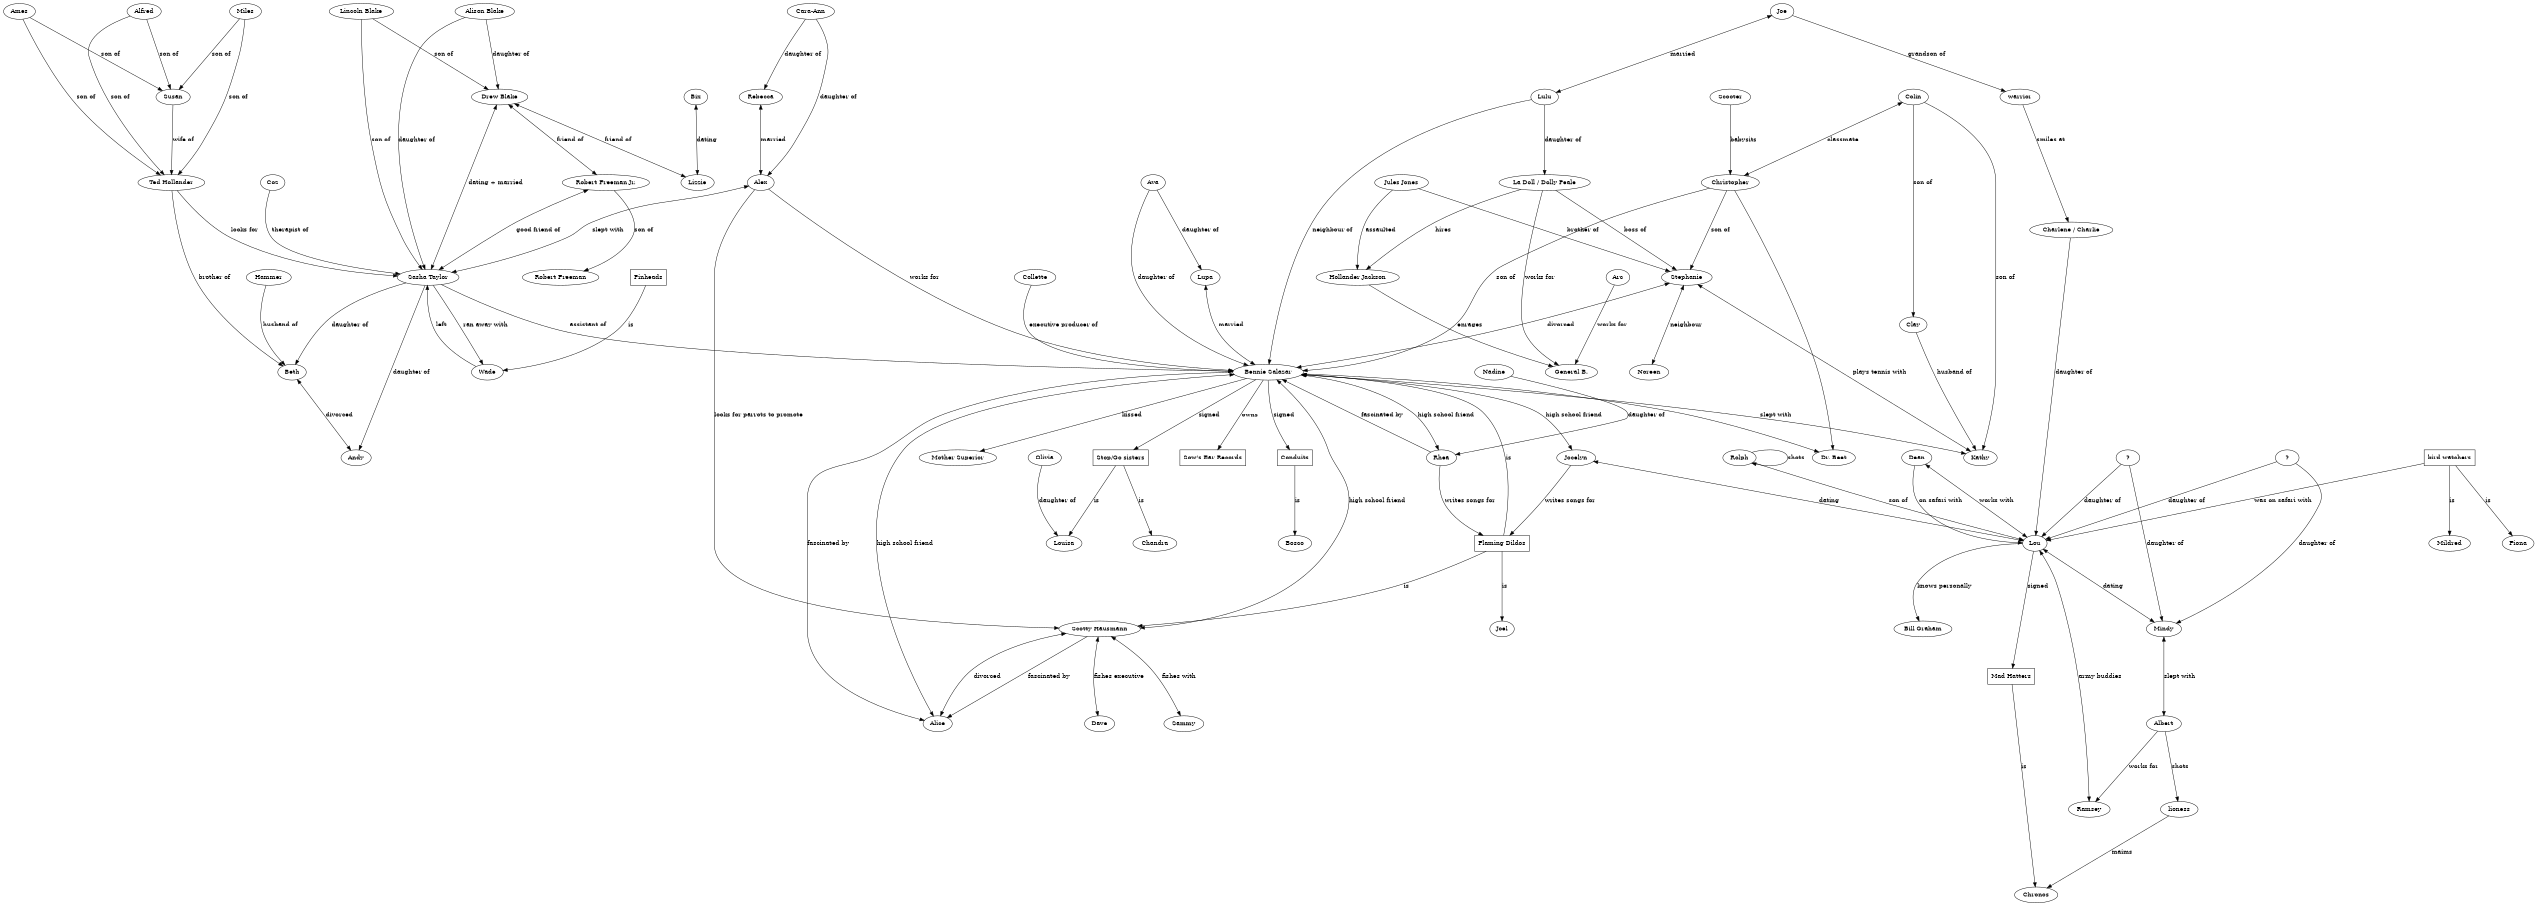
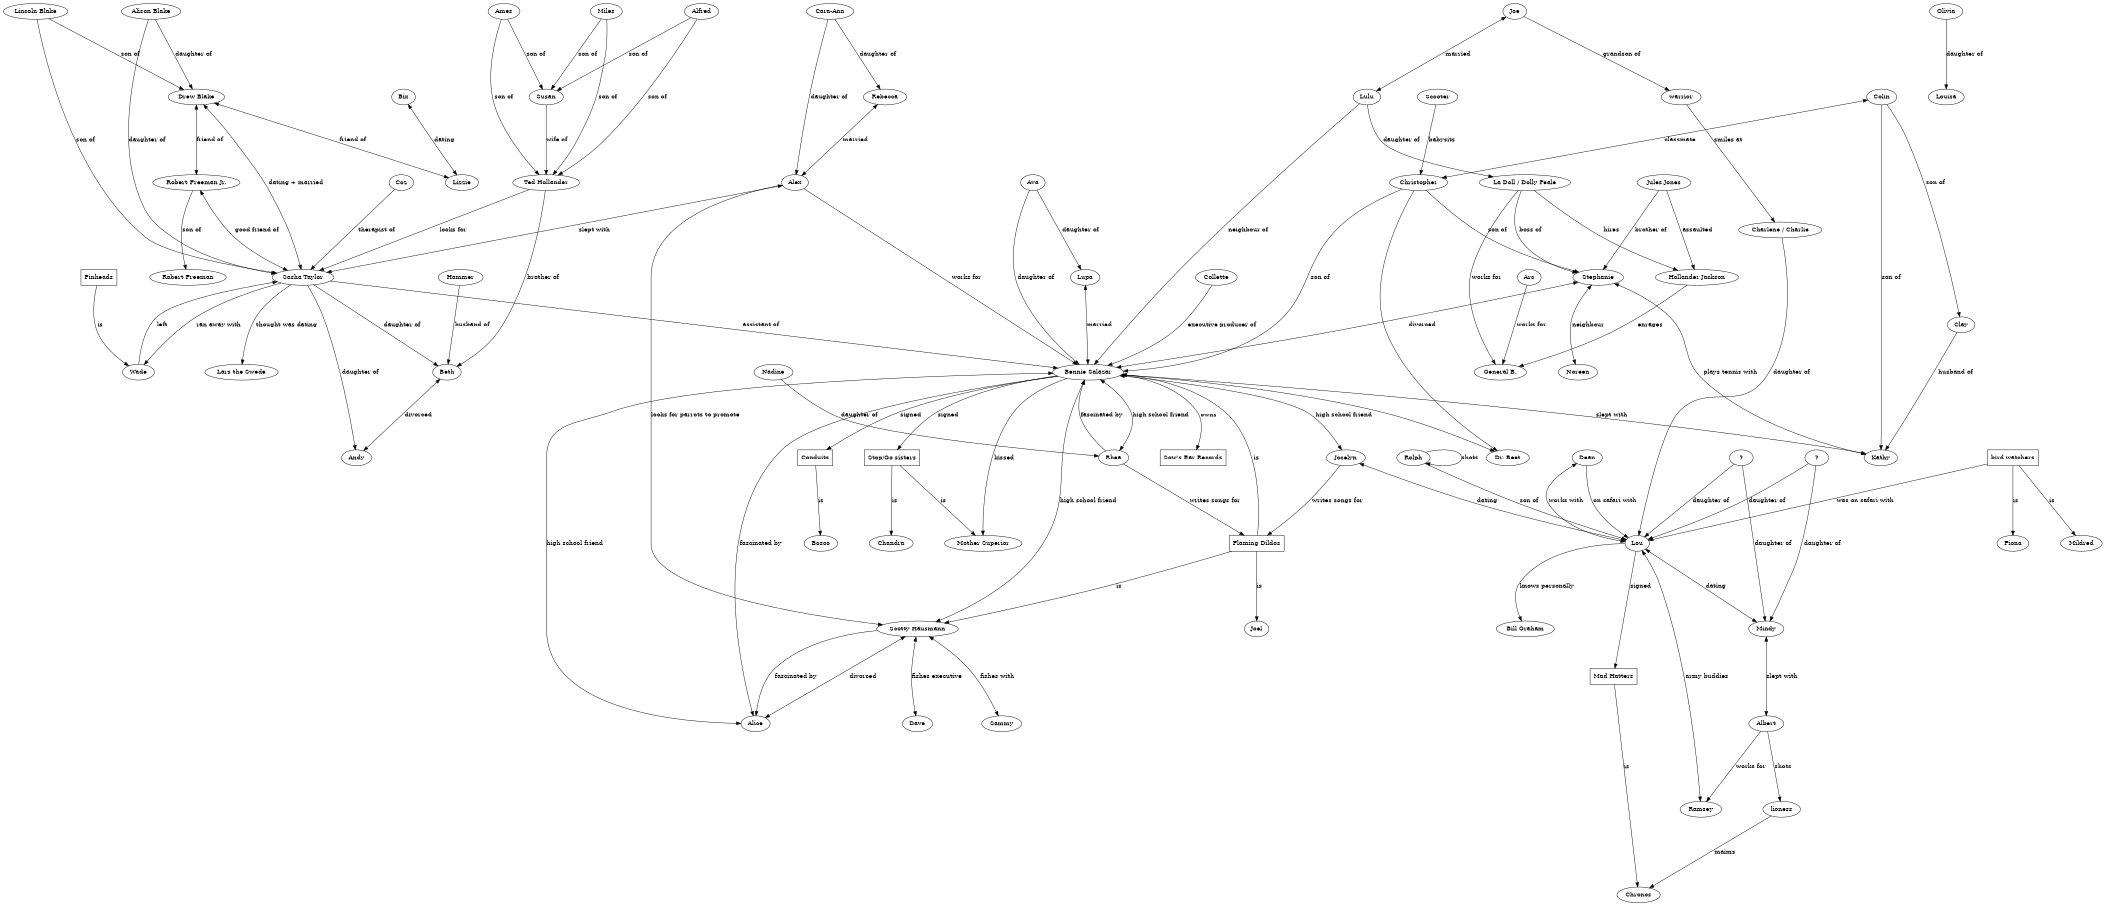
none -> (242, 372)
(1093, 499) -> (936, 499)
